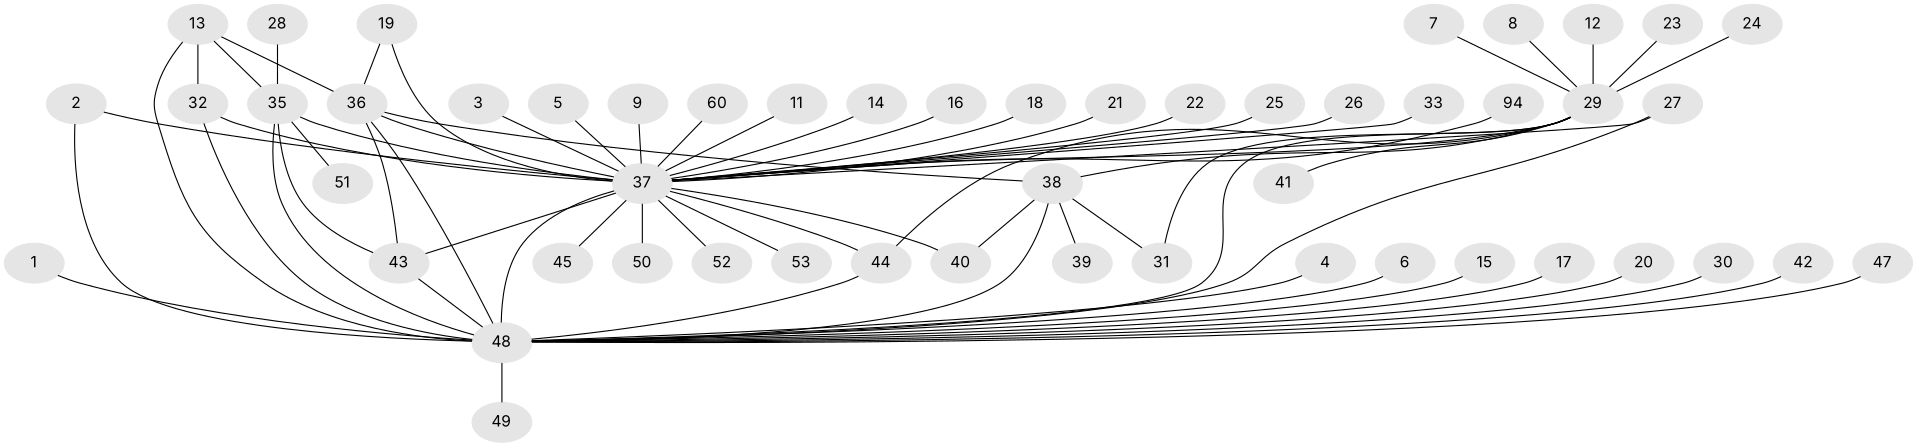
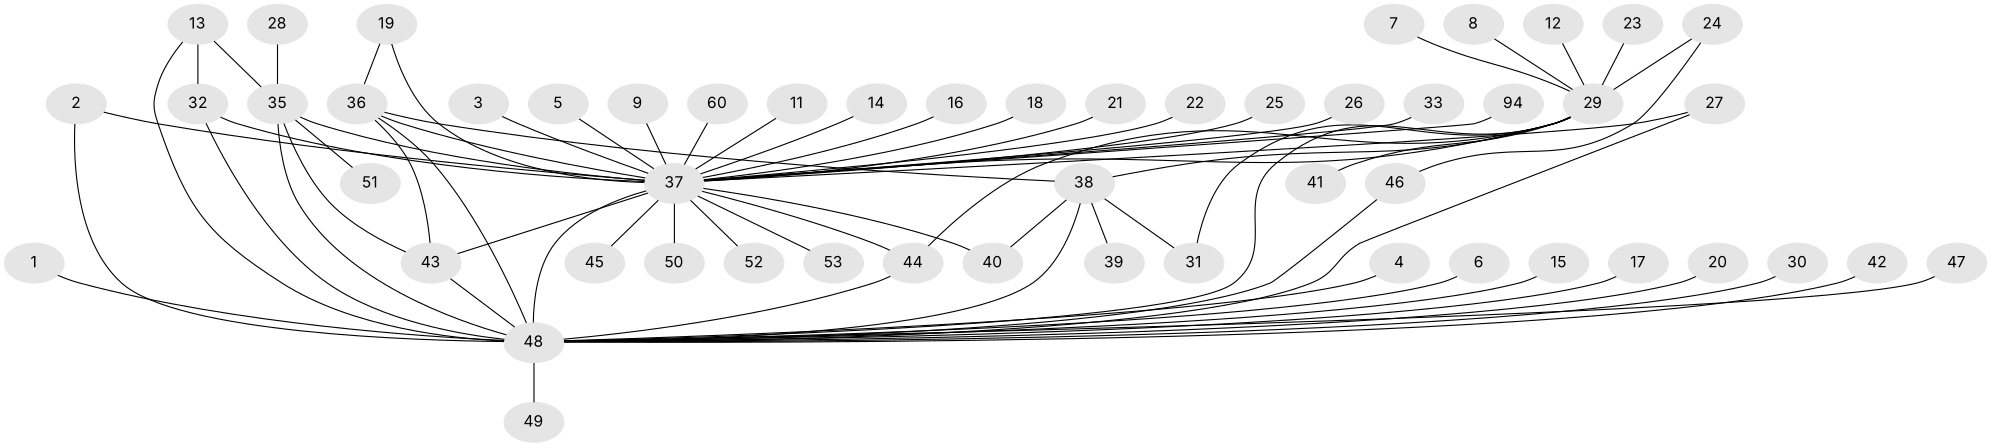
(269, 60) -> none
none -> (1395, 184)
